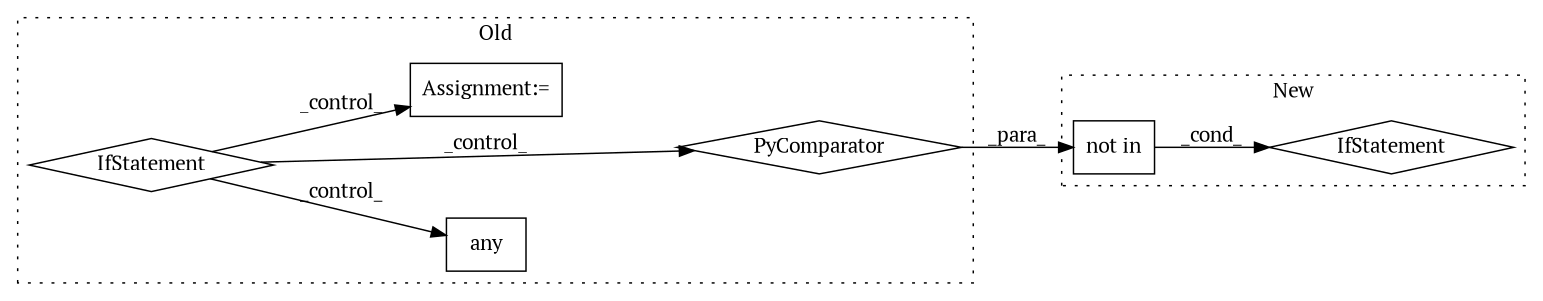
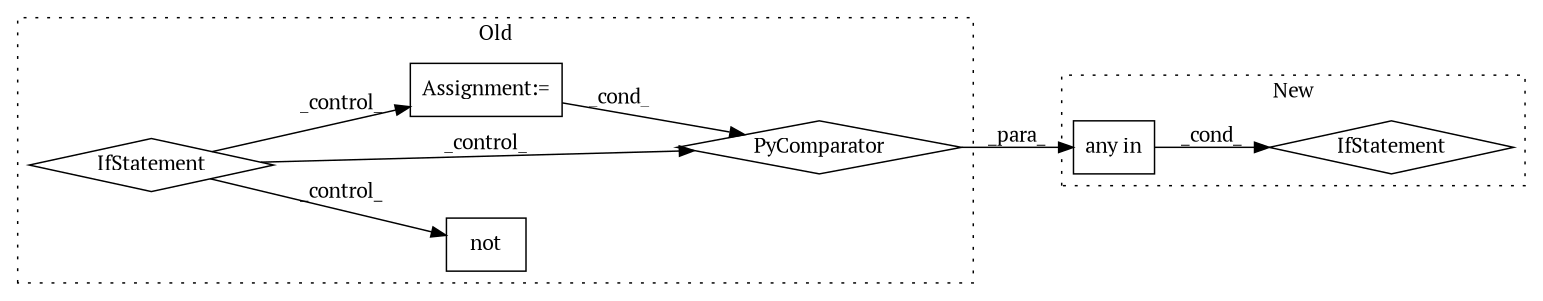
none -> (646, 117)
(1114, 147) -> (1114, 147)
(486, 245) -> (486, 245)
